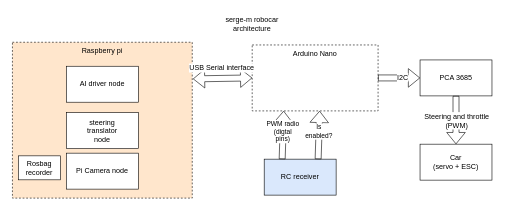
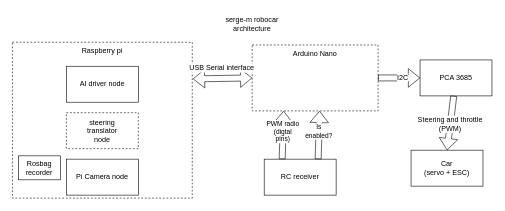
(102, 51) -> (102, 51)
(102, 131) -> (102, 131)
(456, 162) -> (447, 168)
(102, 171) -> (102, 177)
(300, 177) -> (300, 177)
